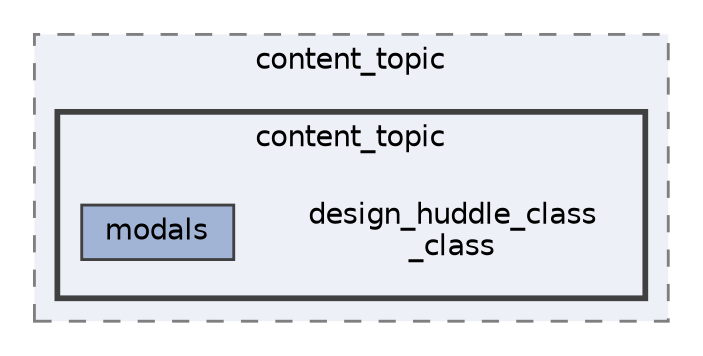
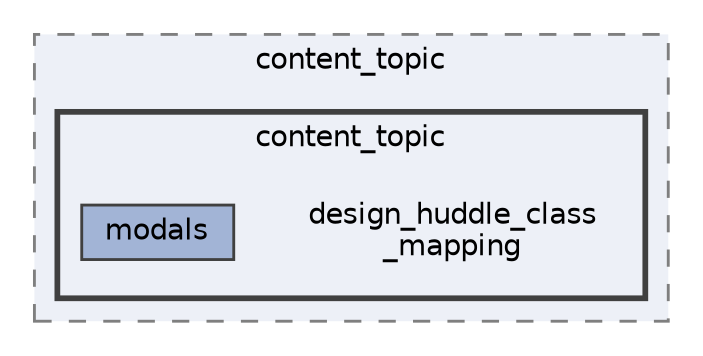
(453, 232) -> (453, 232)
